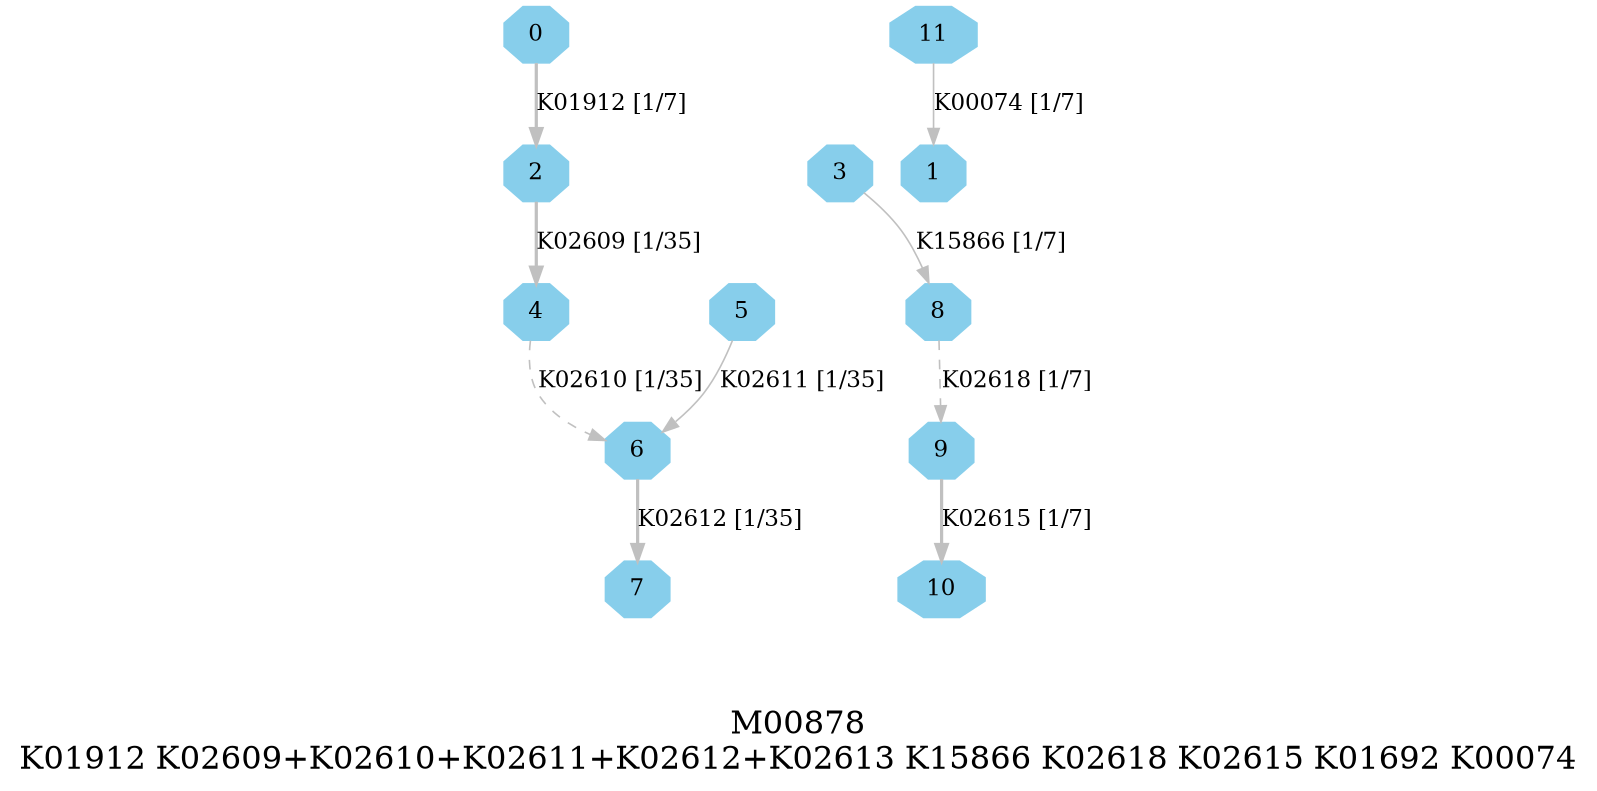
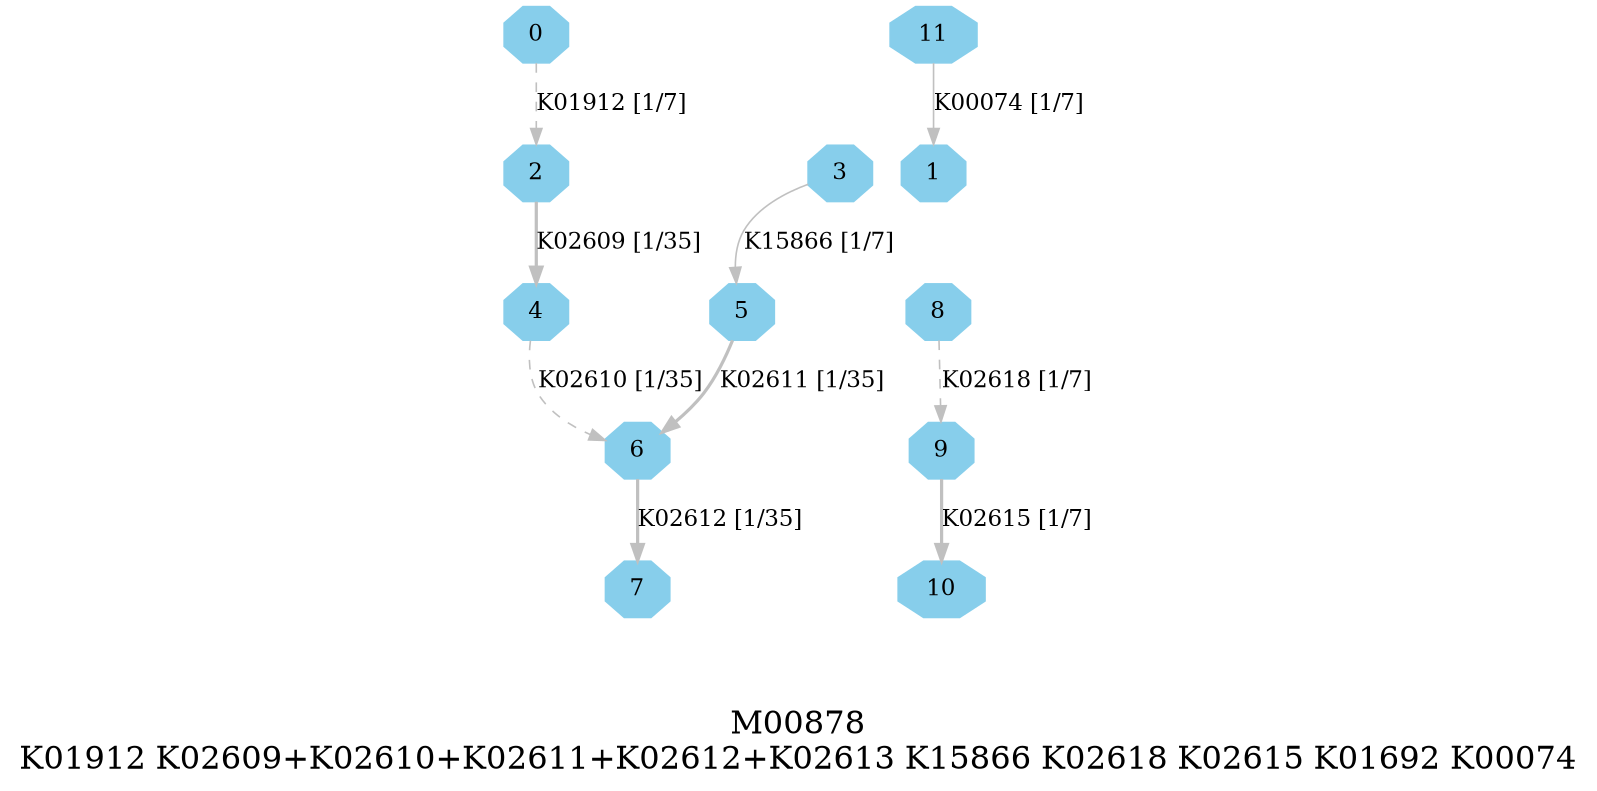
(536, 96) -> (536, 96)
(898, 227) -> (757, 214)
(710, 385) -> (710, 385)
